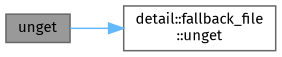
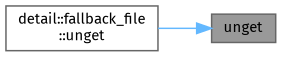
(89, 28) -> (177, 28)
